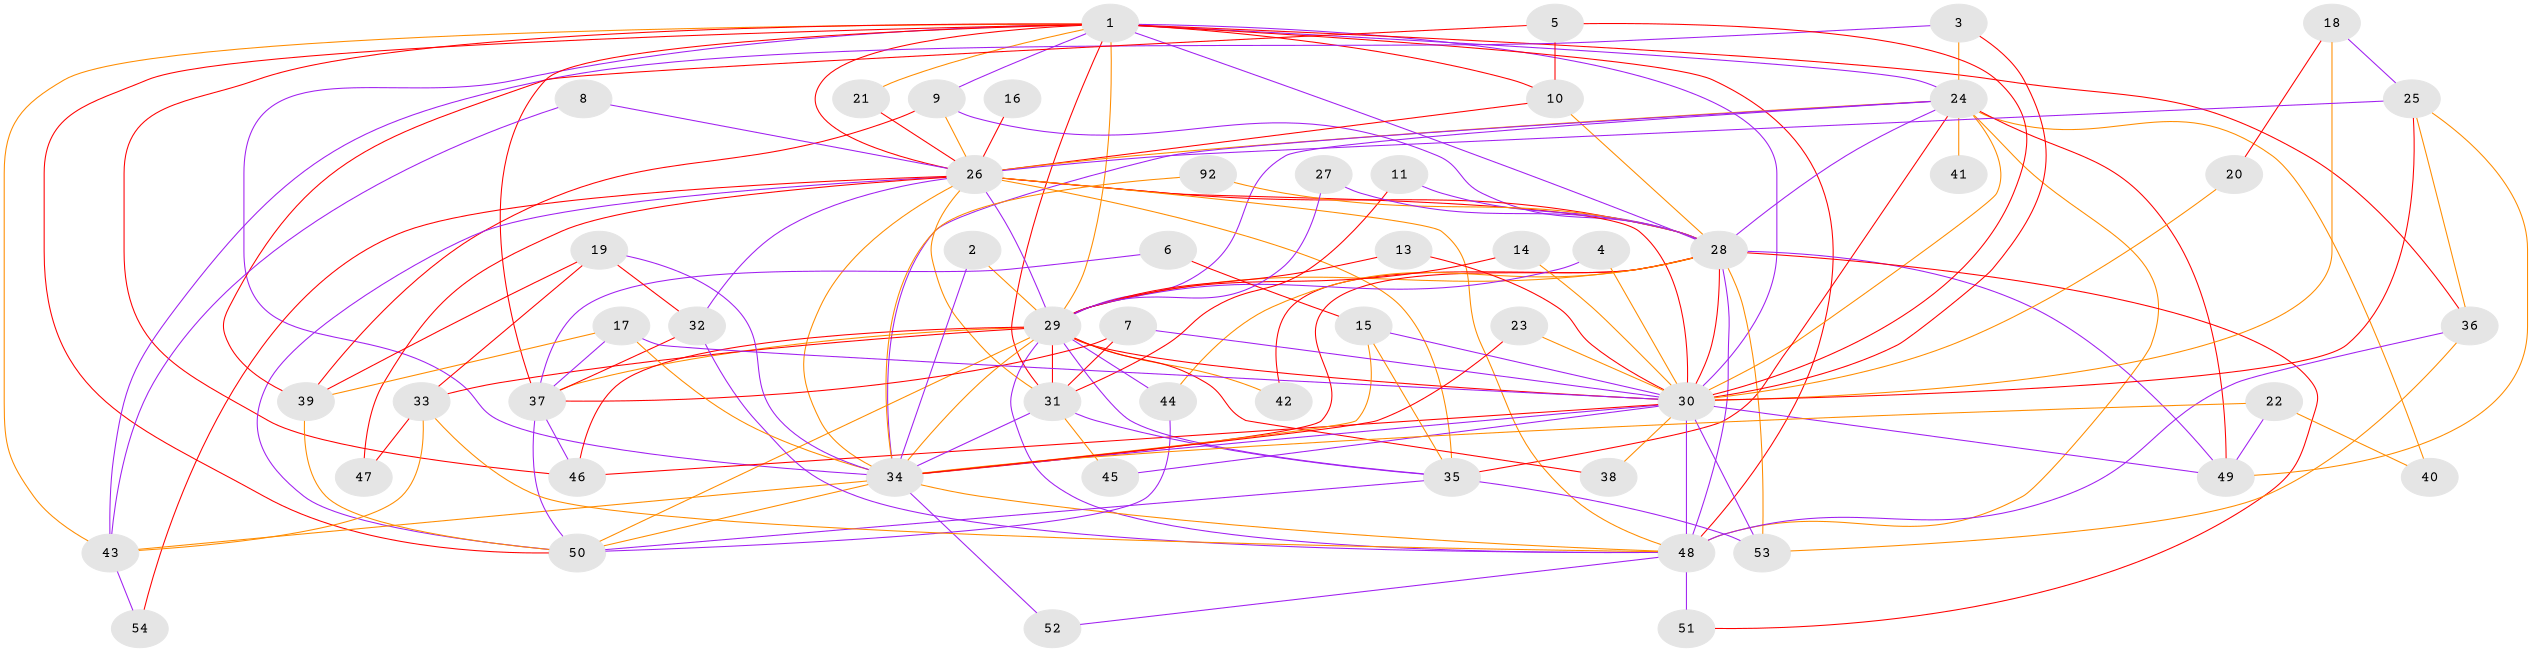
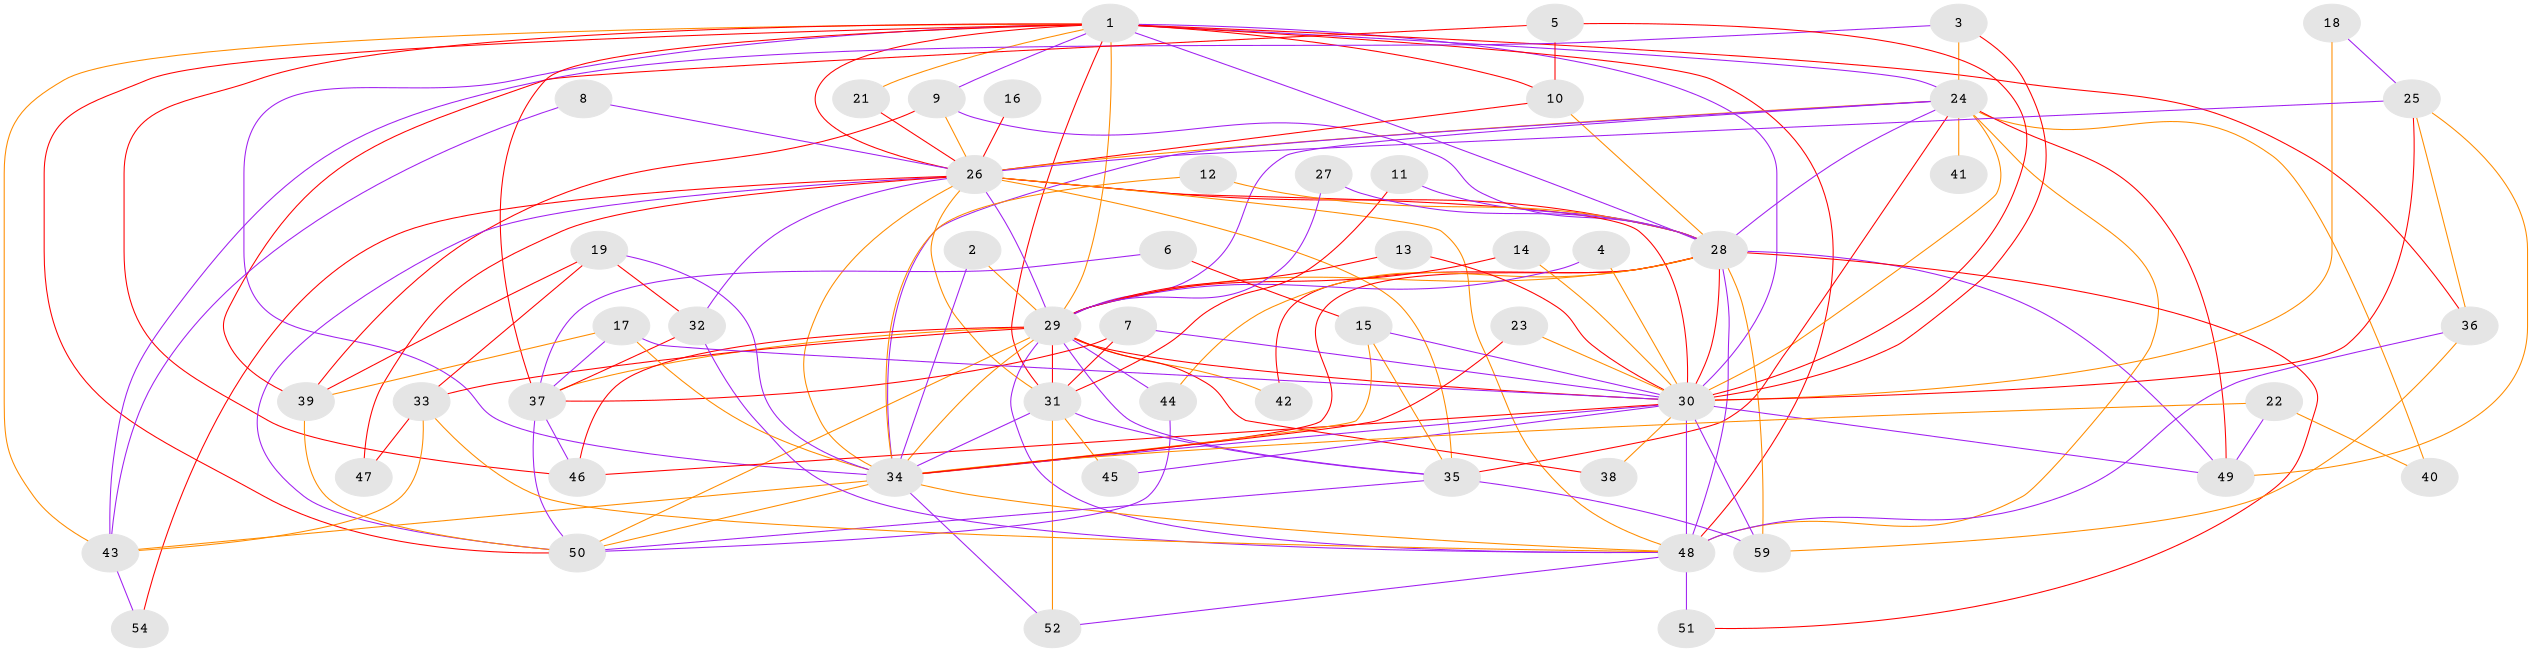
(1208, 175) -> (1208, 175)
(2234, 175) -> none
none -> (1052, 496)
(1762, 553) -> (1762, 553)
